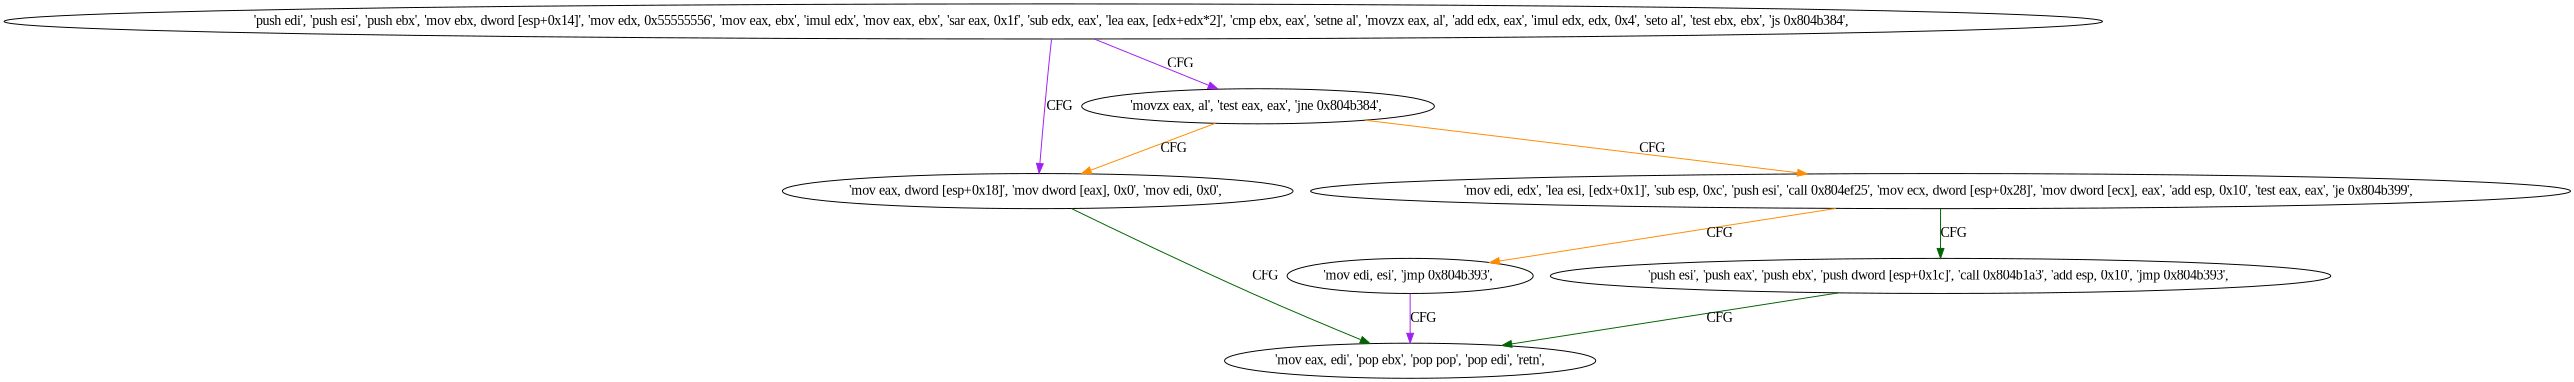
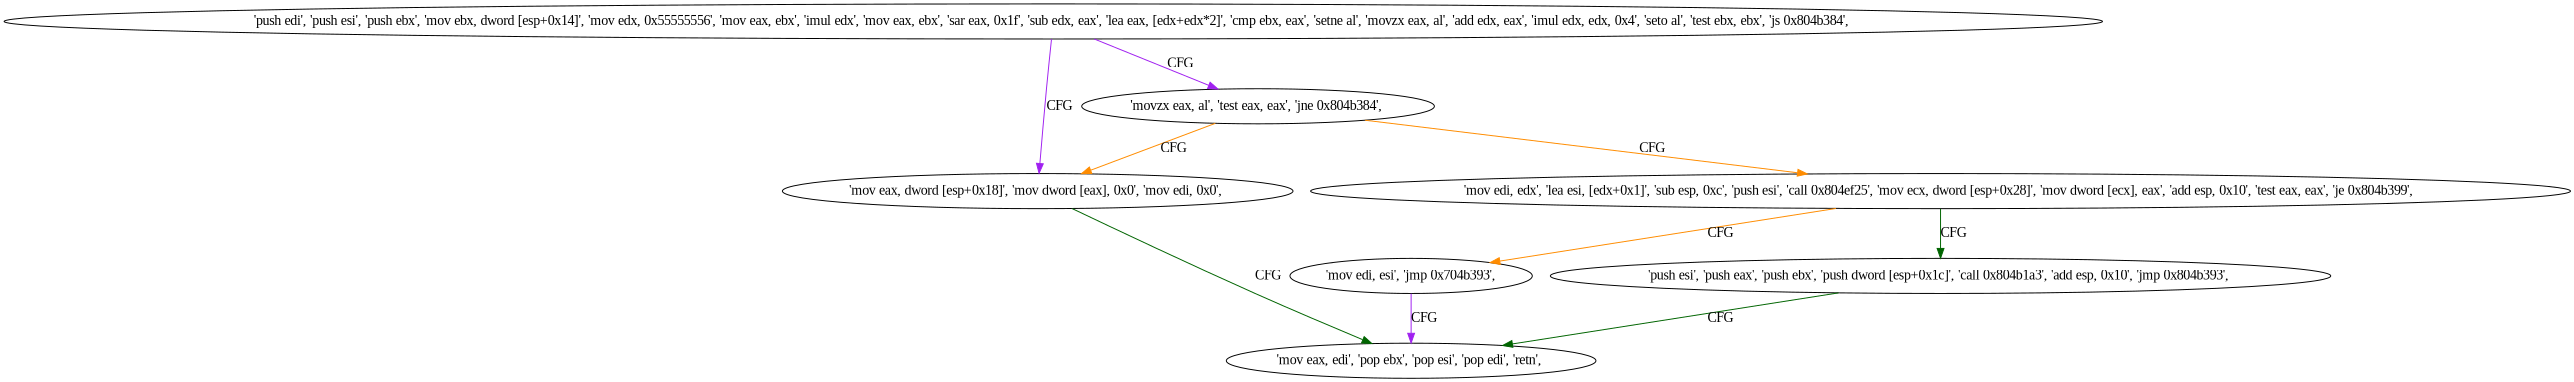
(1410, 276) -> (1411, 276)
(1410, 361) -> (1411, 361)
